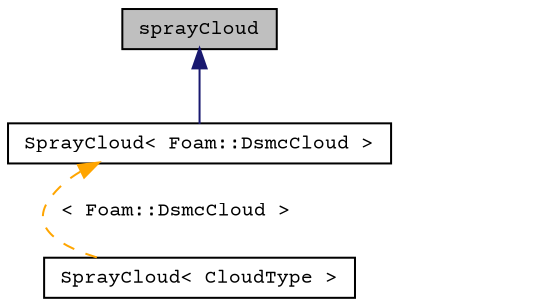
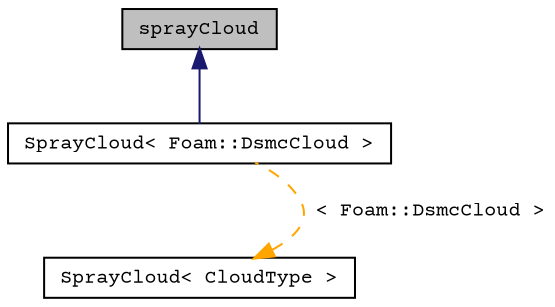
(45, 224) -> (301, 202)
